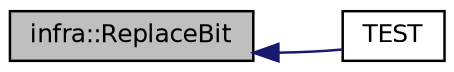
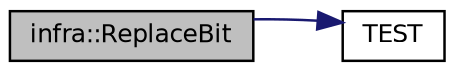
(311, 52) -> (286, 19)
